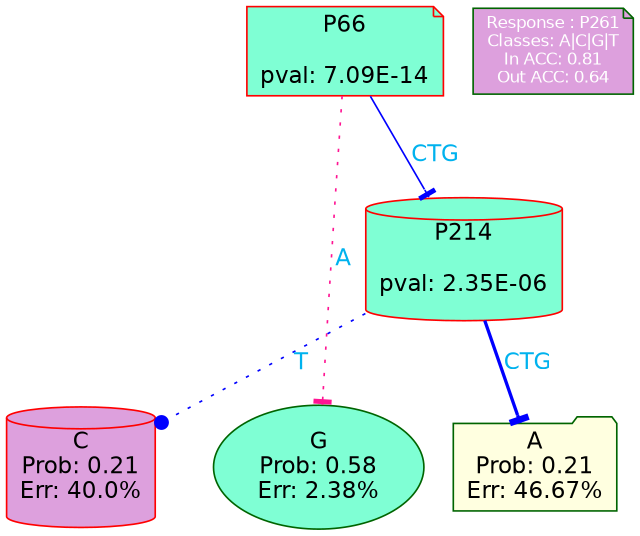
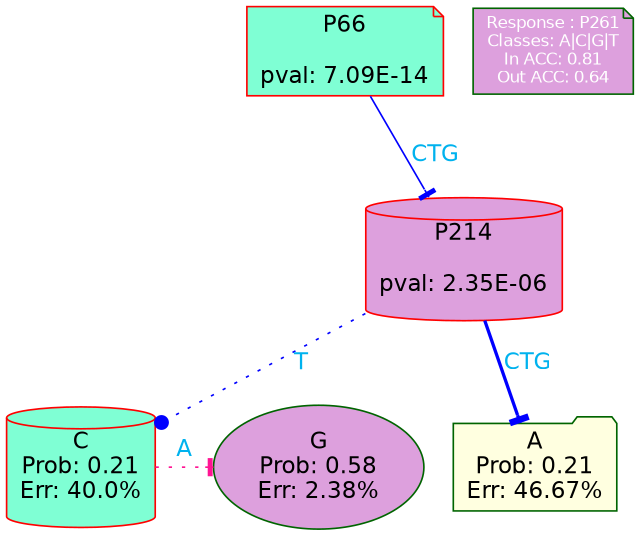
(332, 246) -> (180, 467)
(464, 259) -> (464, 259)
(81, 467) -> (81, 467)
(319, 467) -> (319, 467)
